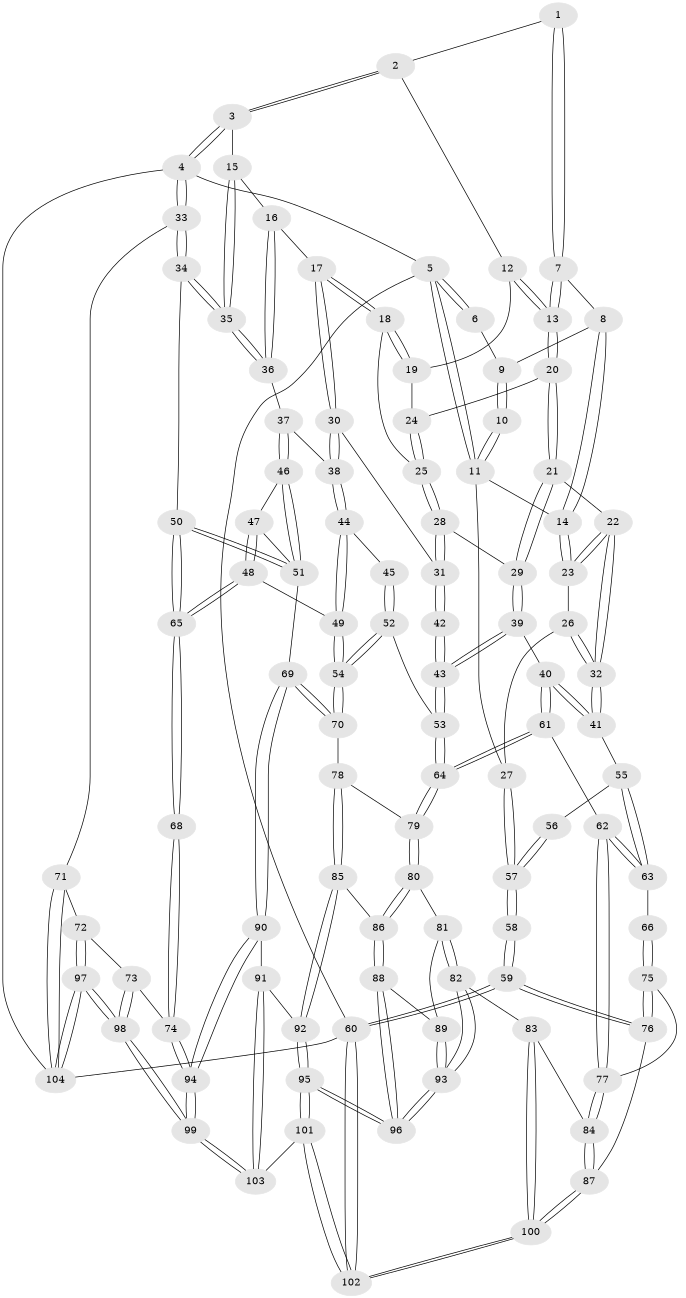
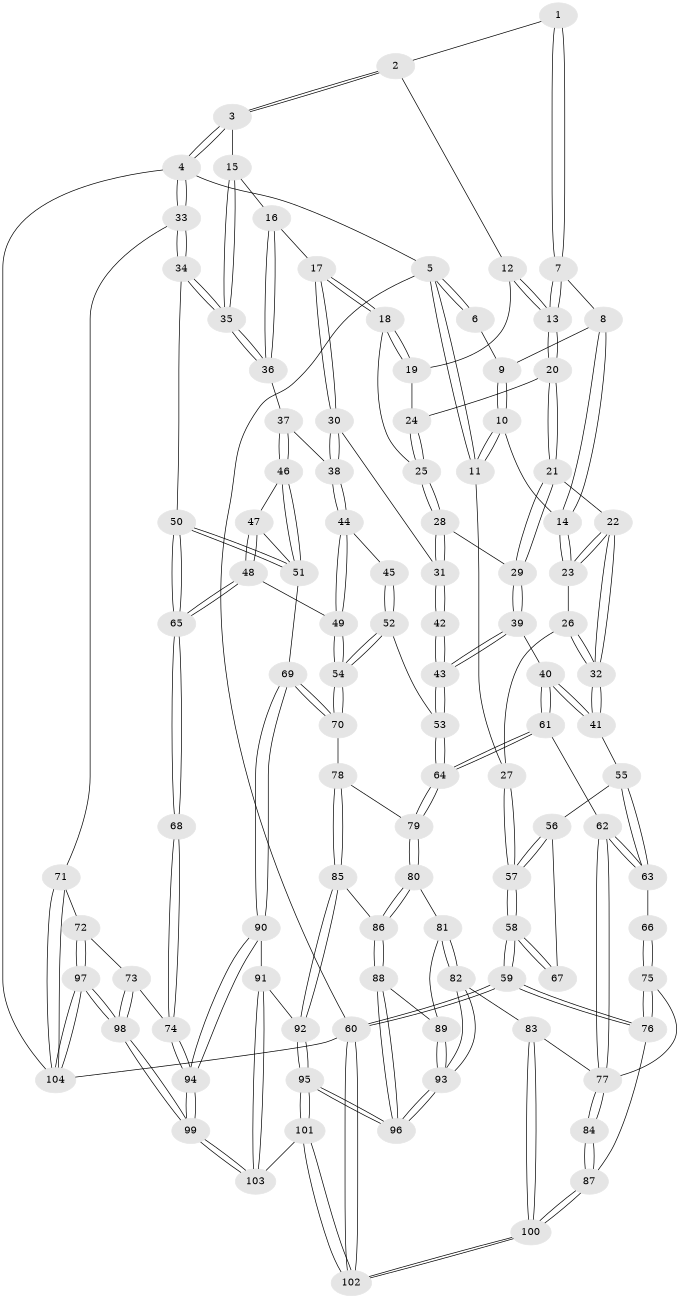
(519, 497) -> (523, 476)
none -> (558, 979)
(560, 1080) -> (567, 1055)
